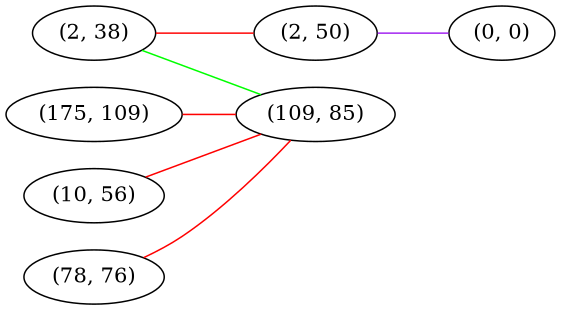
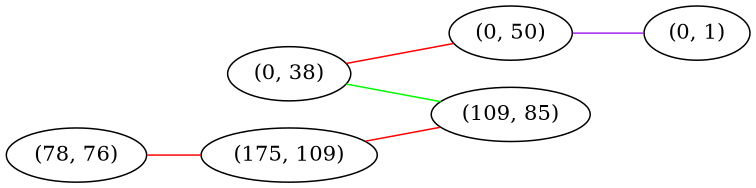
(94, 33) -> (289, 74)
(316, 33) -> (511, 33)
(502, 33) -> (697, 33)
(94, 196) -> none
(222, 206) -> (174, 155)
